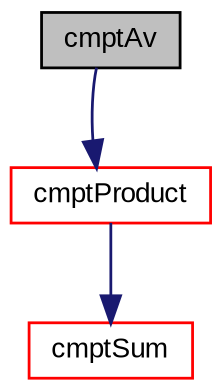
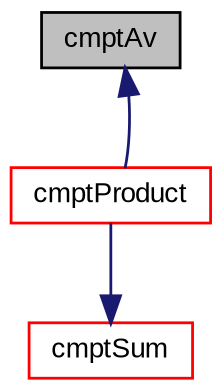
(92, 104) -> (129, 132)
